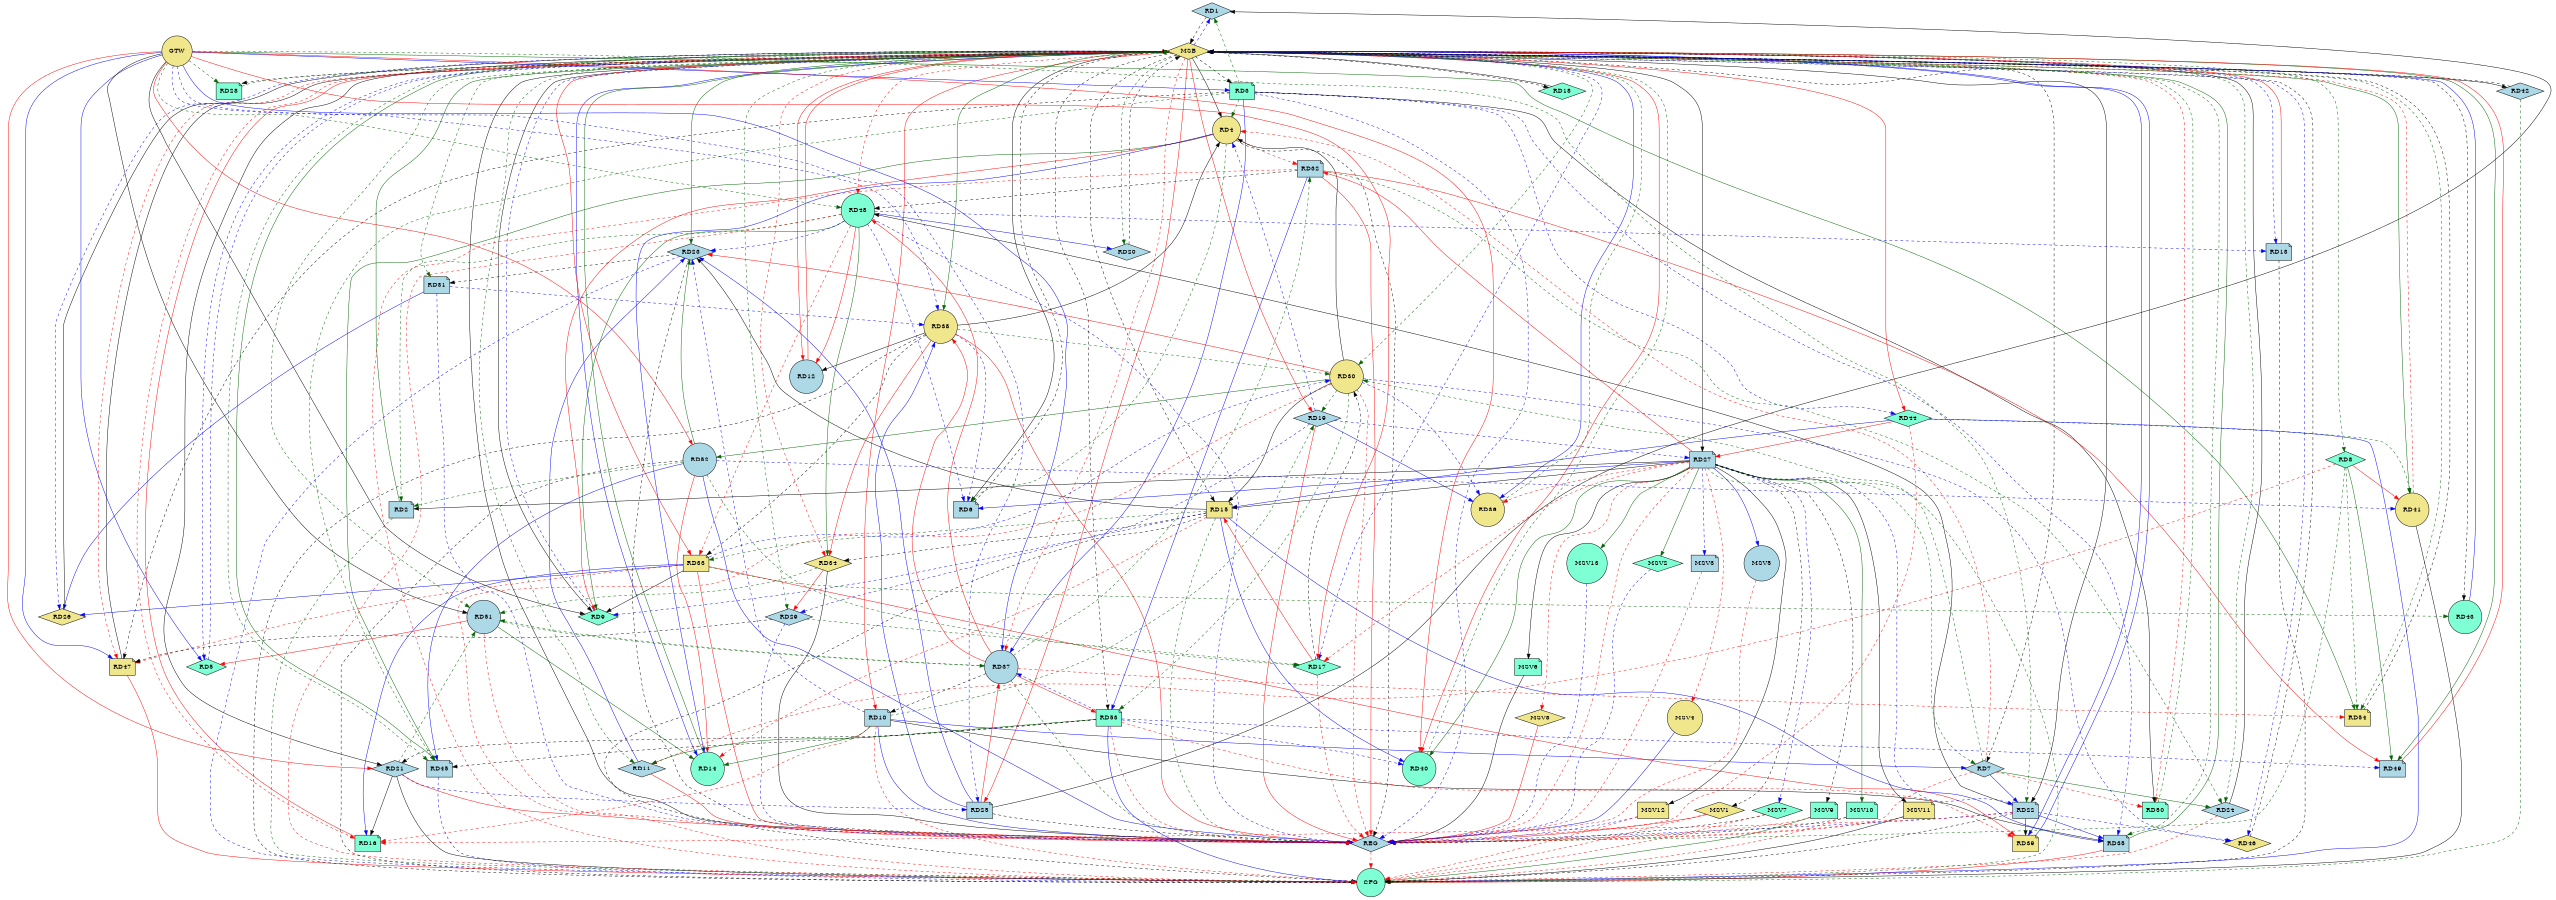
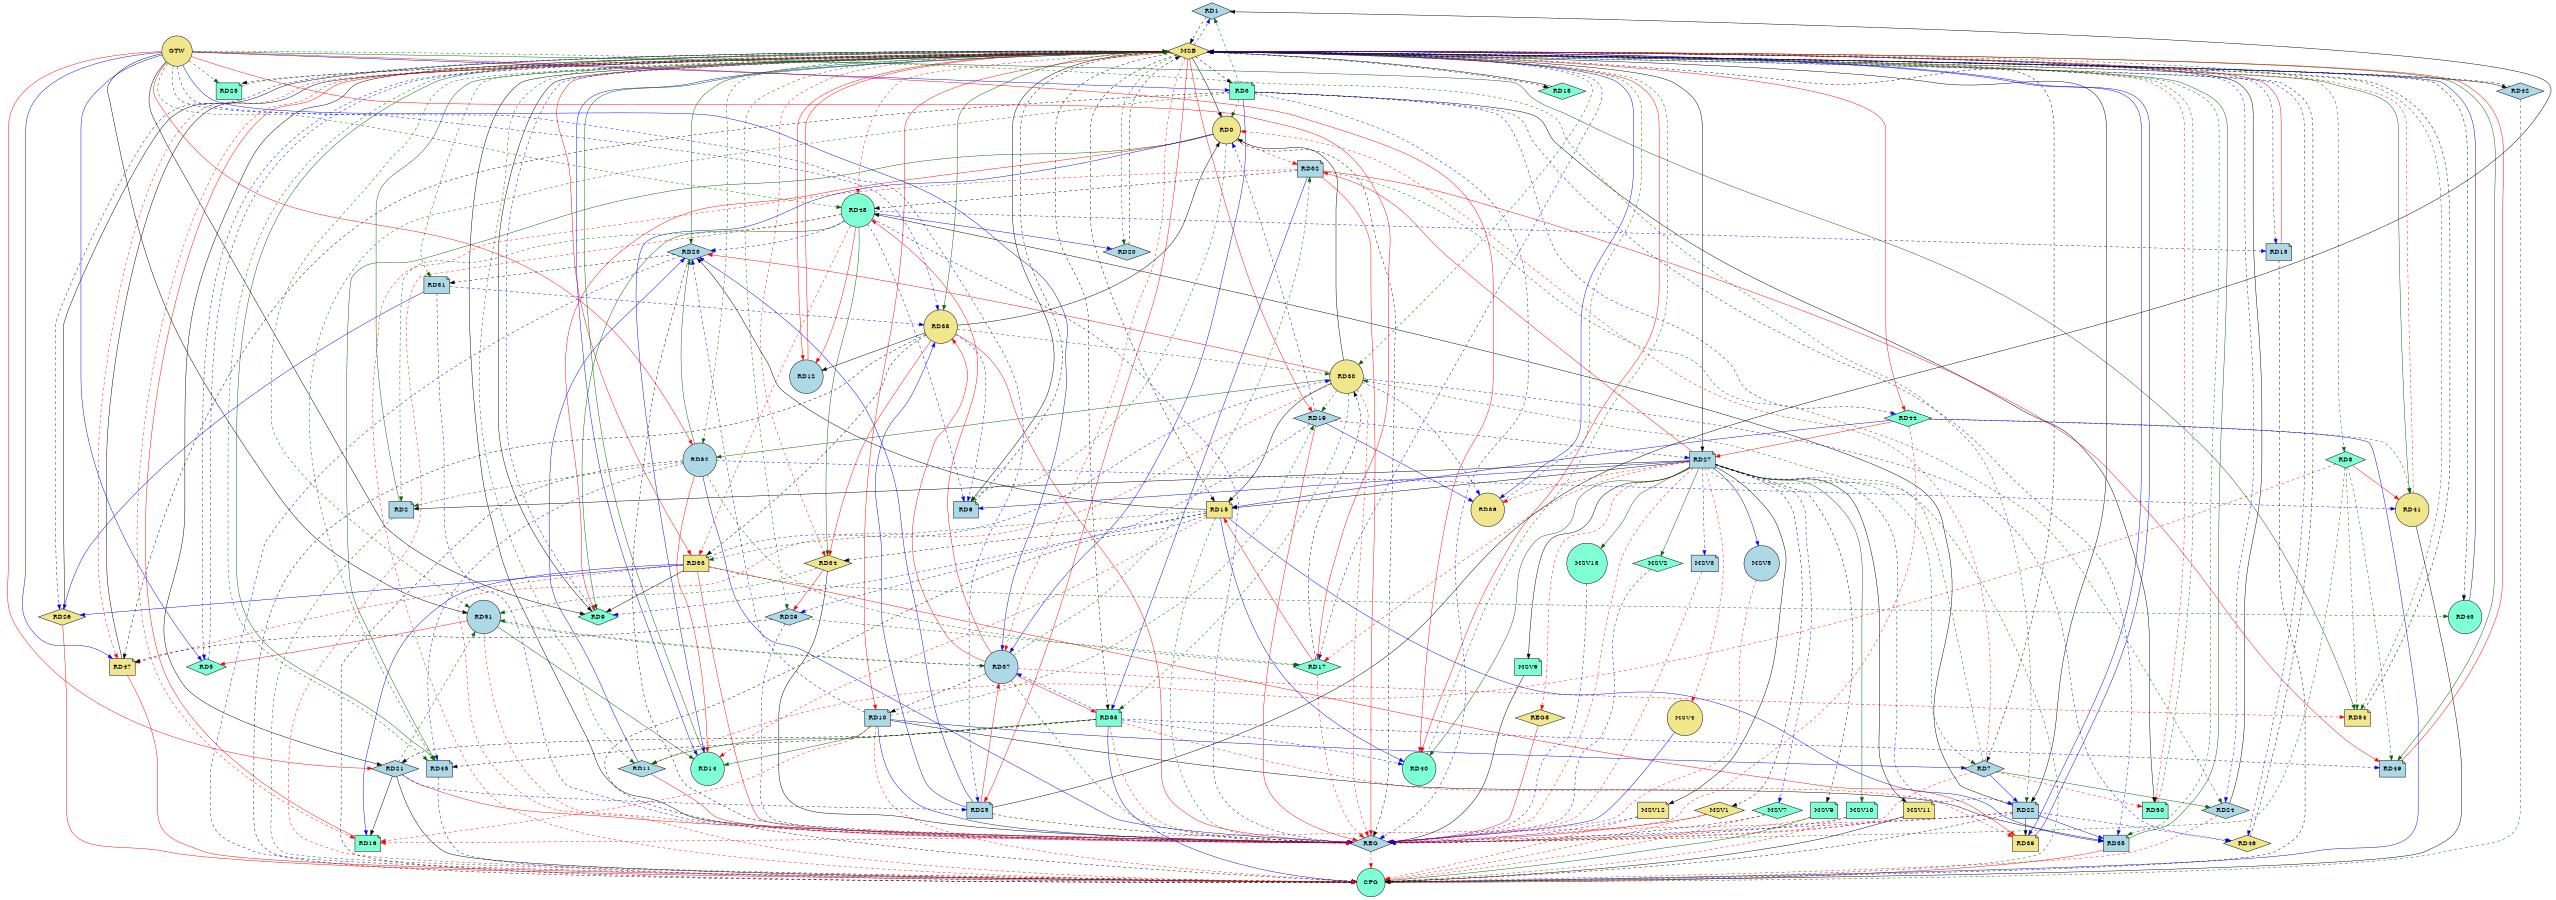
none -> (736, 86)
(2244, 102) -> (2244, 102)
(1227, 130) -> (1227, 130)
(487, 556) -> (487, 556)
(2373, 611) -> (2373, 611)
(1540, 718) -> (1540, 718)
none -> (233, 859)
